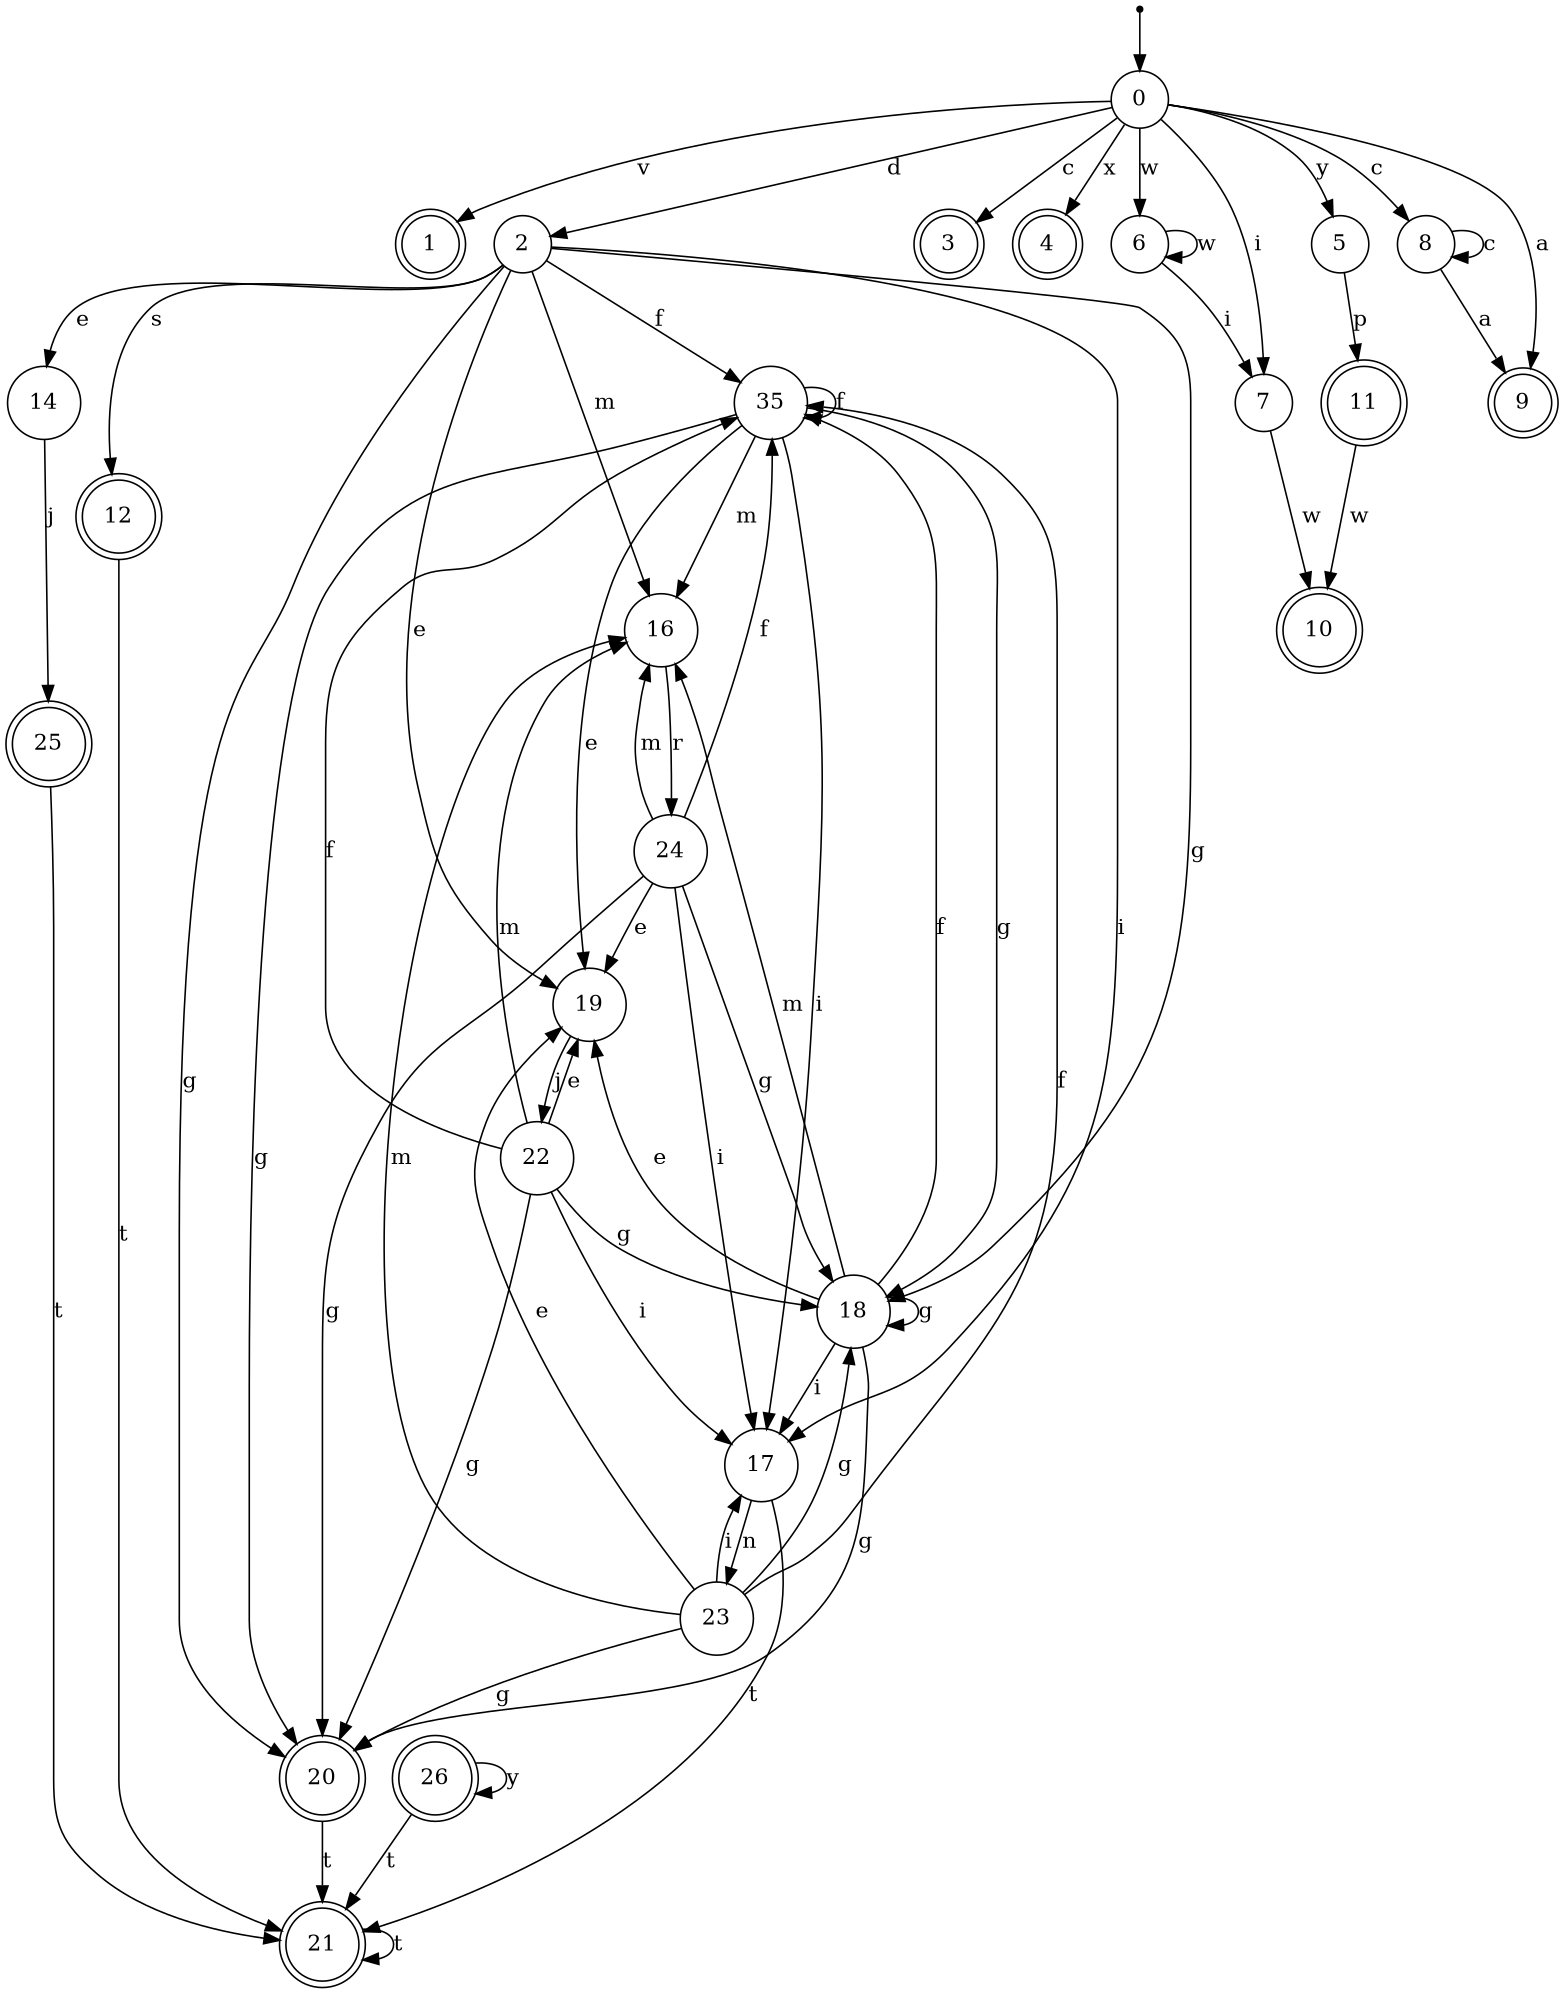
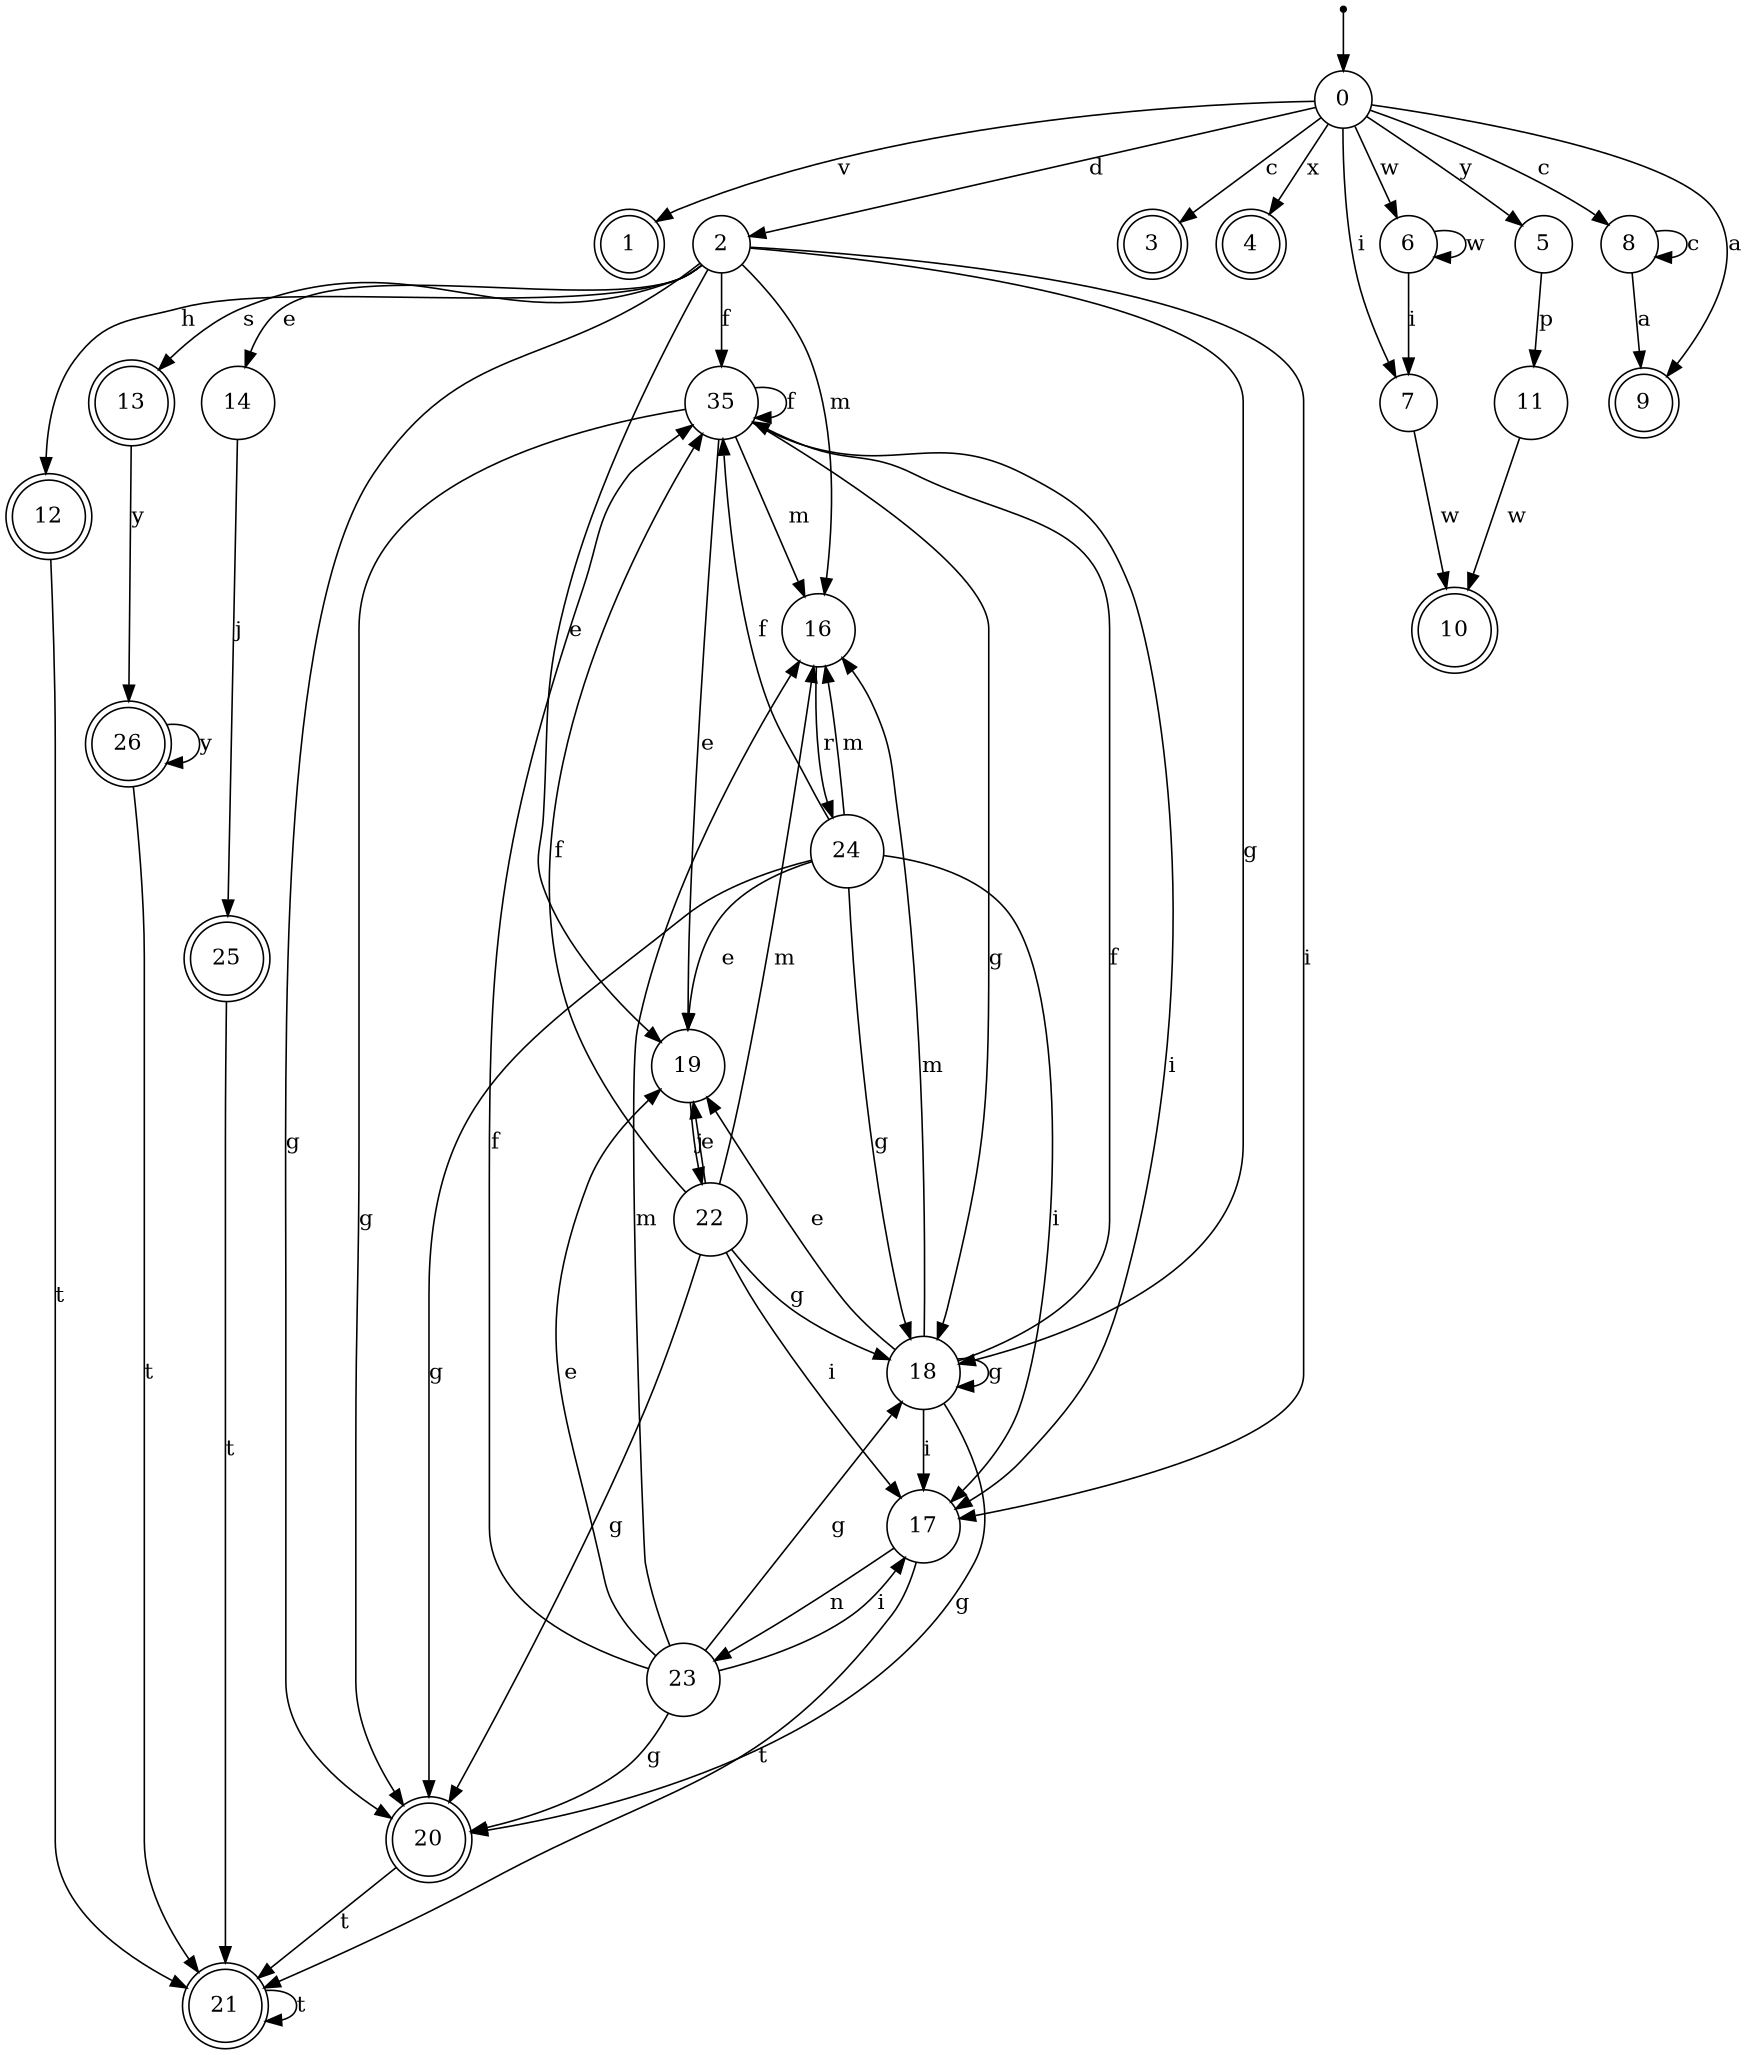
(157, 320) -> (189, 320)
none -> (132, 403)
(1364, 403) -> (1531, 403)
